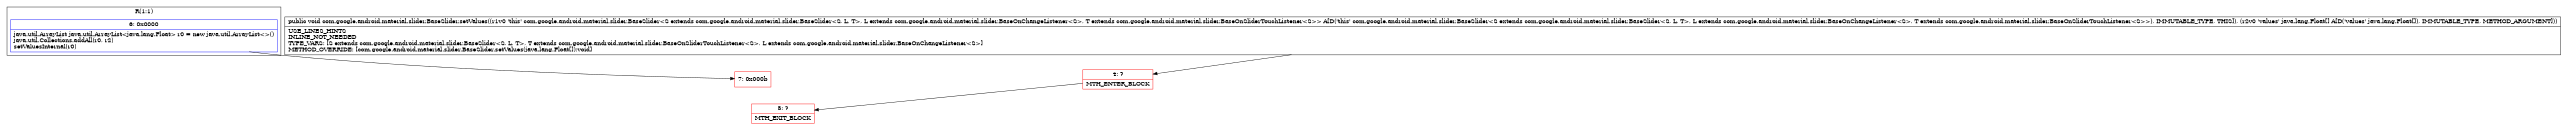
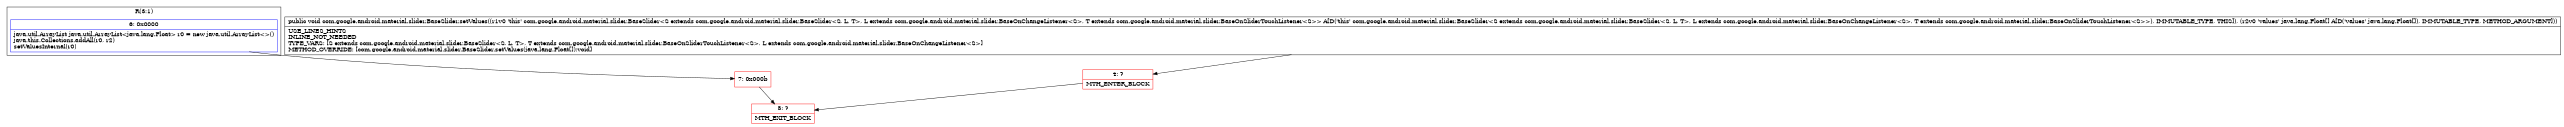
(144, 12) -> (144, 12)
(64, 41) -> (64, 41)
none -> (766, 94)
